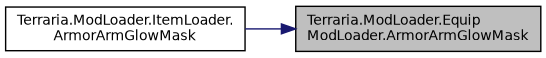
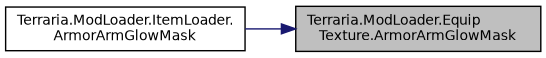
(418, 29) -> (418, 29)
